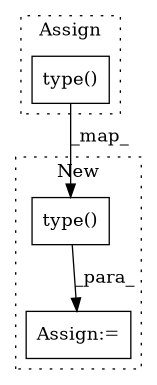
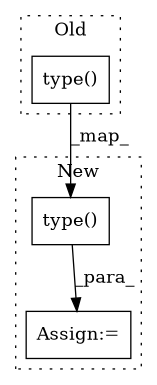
(71, 31) -> (71, 31)
